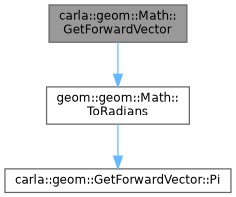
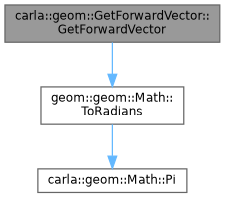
(118, 24) -> (112, 24)
(118, 181) -> (112, 181)
